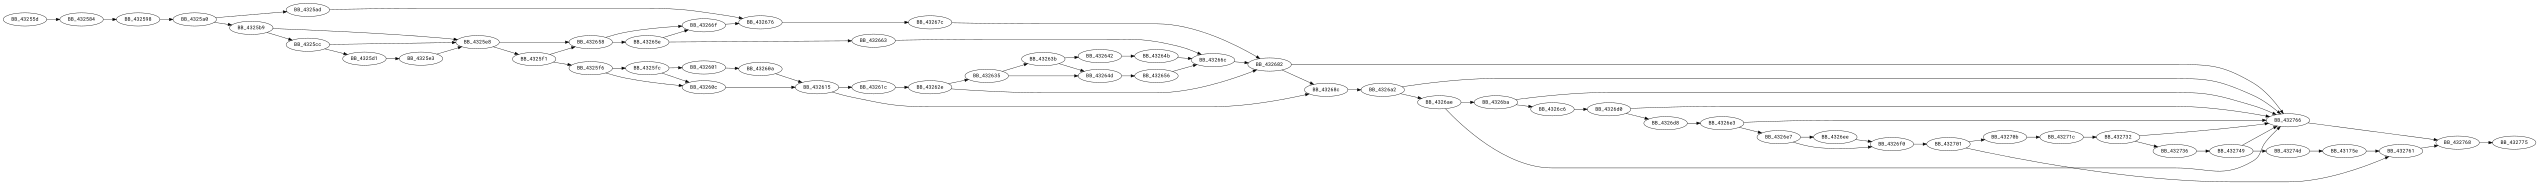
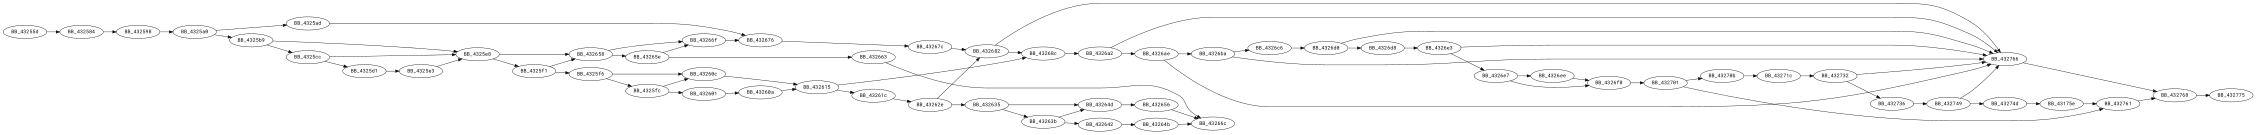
(1239, 62) -> none
